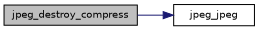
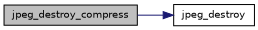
(214, 15) -> (214, 15)
